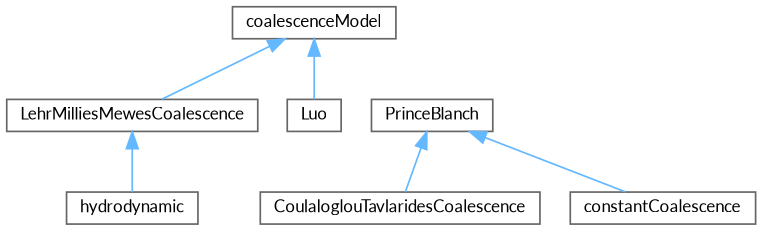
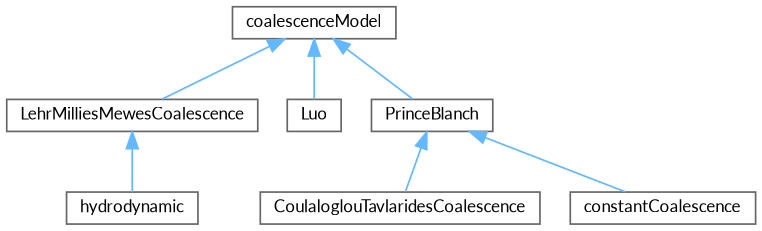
none -> (380, 74)
